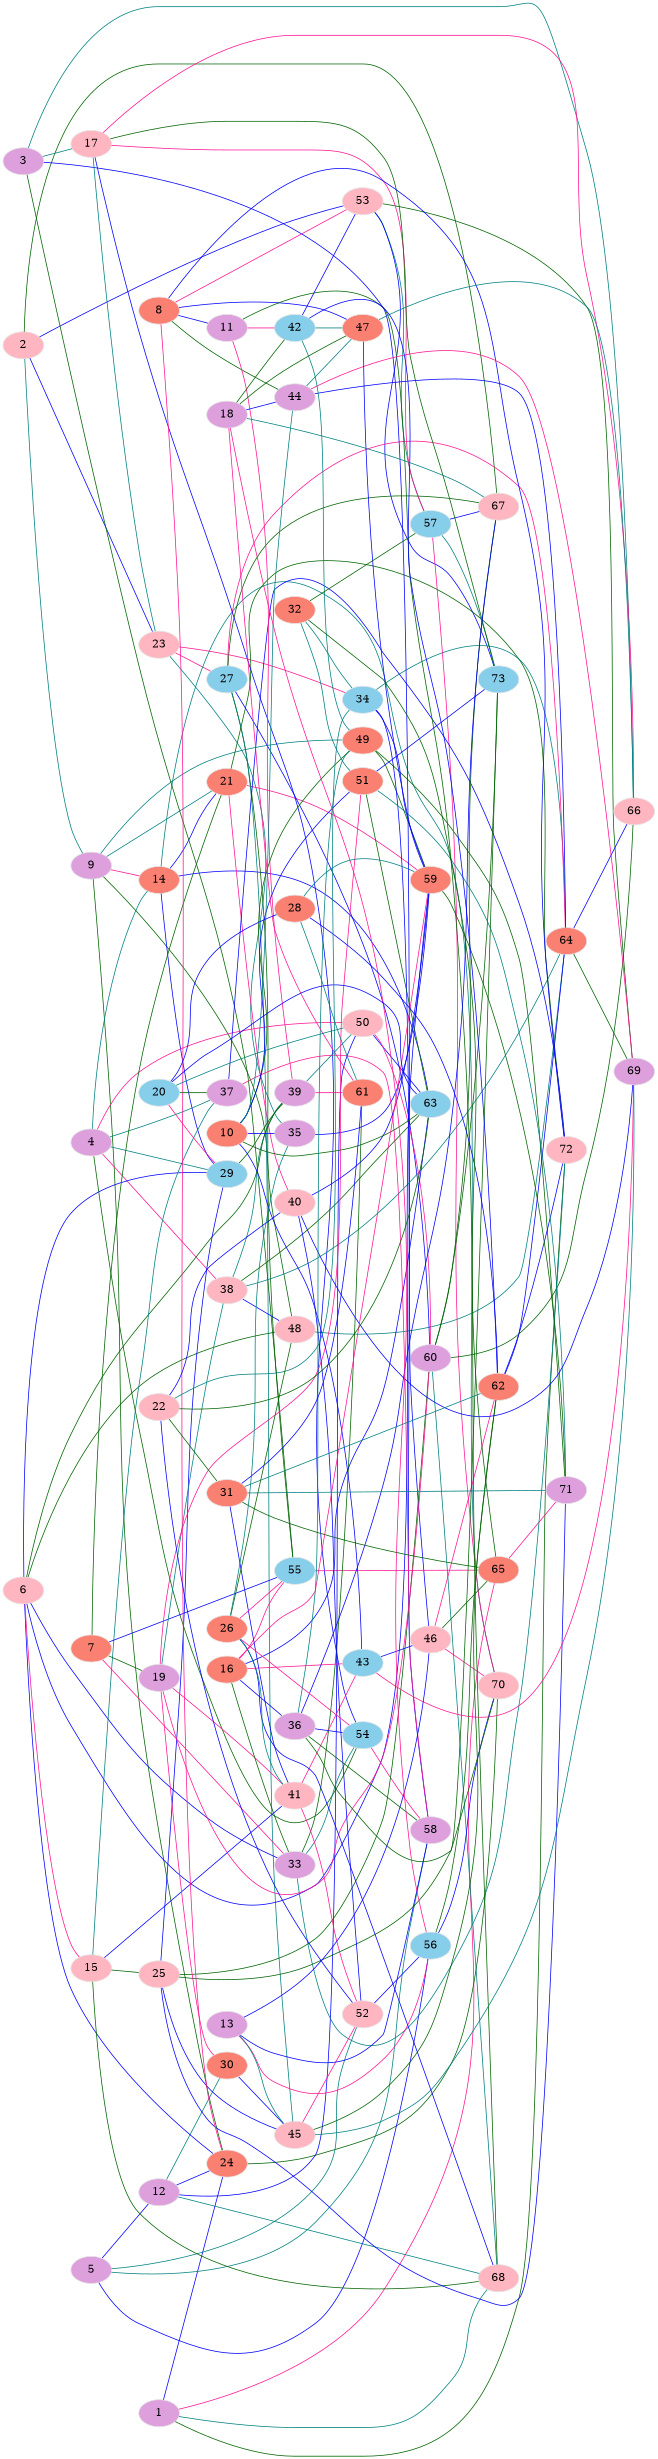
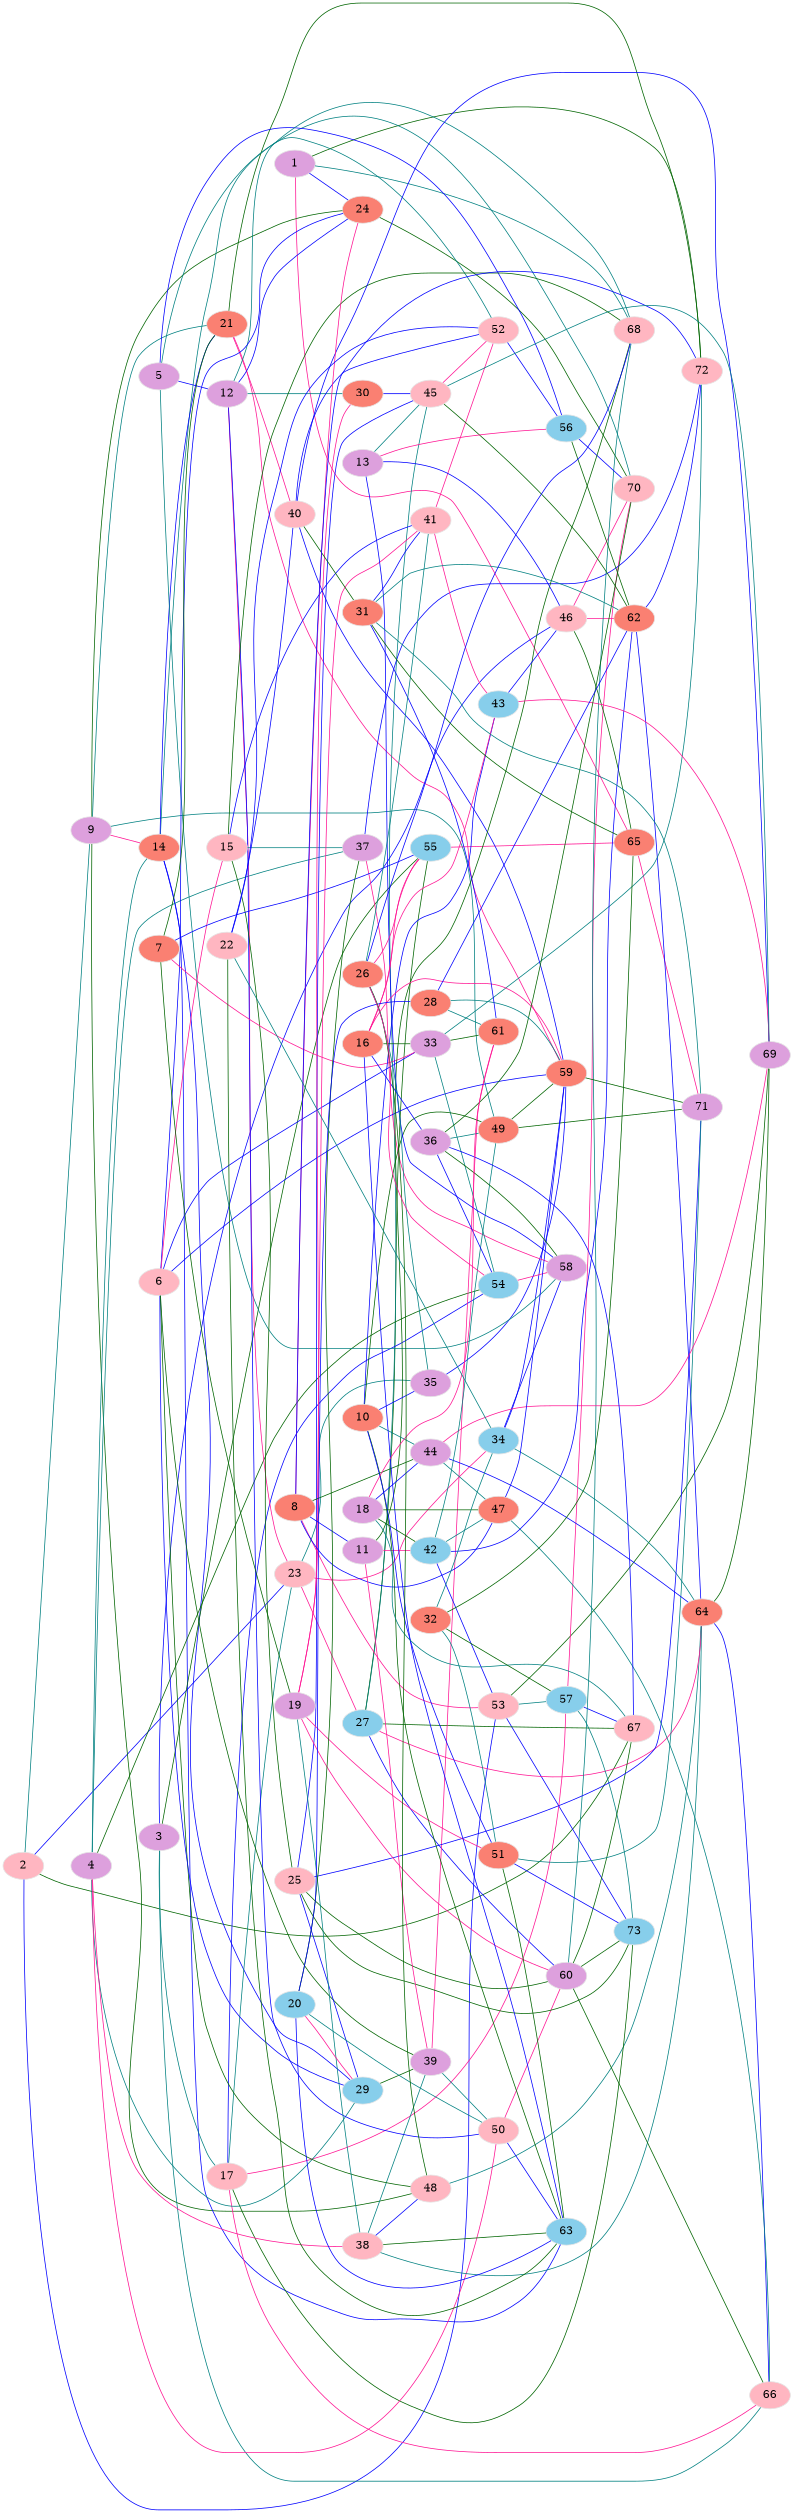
none -> (250, 986)
(402, 1170) -> none
(199, 1458) -> (339, 578)
